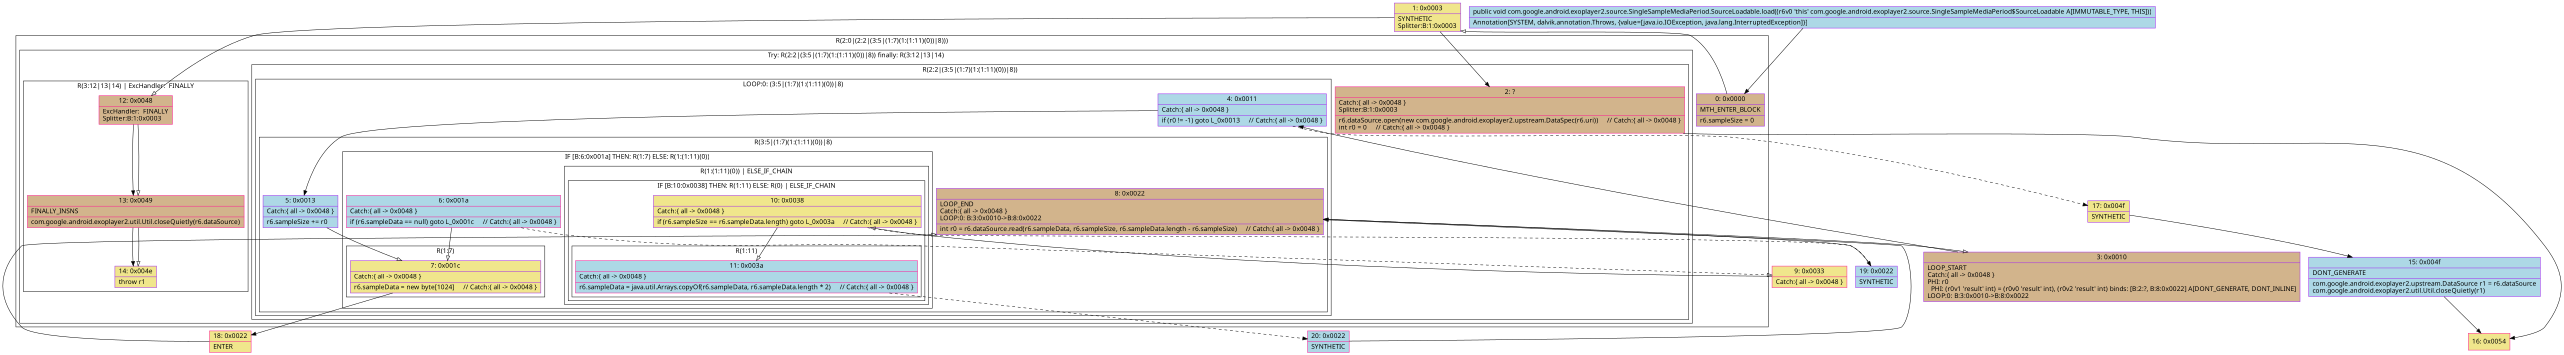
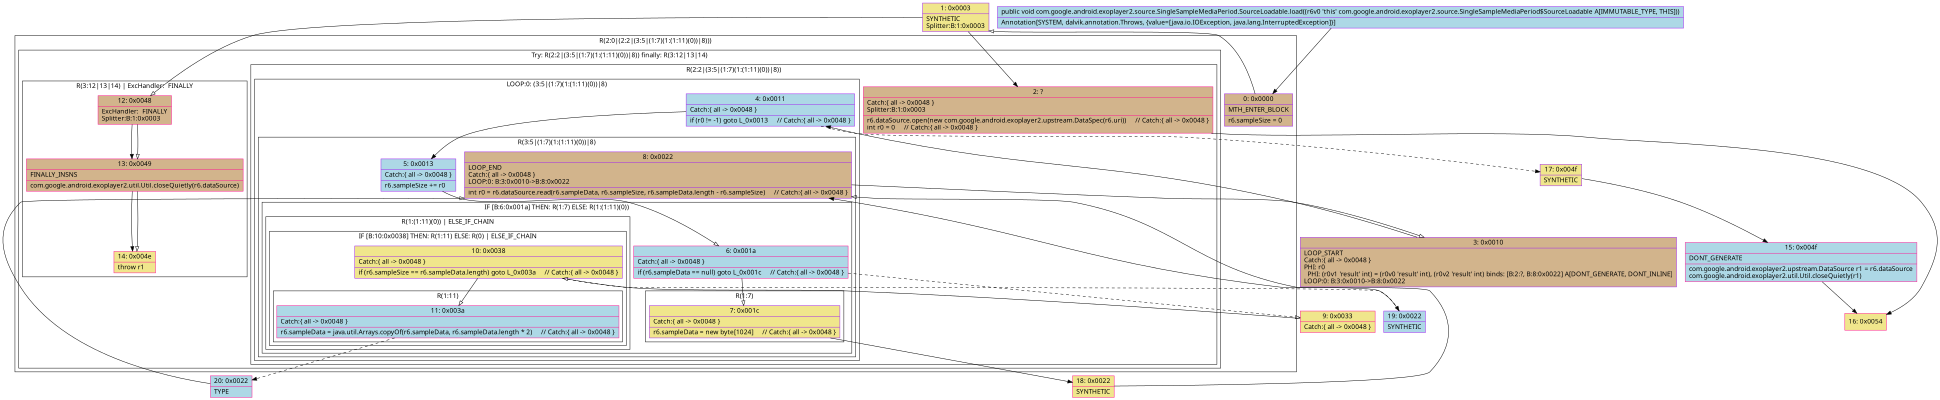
(358, 243) -> (583, 199)
(136, 277) -> (135, 262)
(2425, 277) -> (1801, 262)
(223, 347) -> (1093, 392)
(1328, 347) -> (222, 392)
